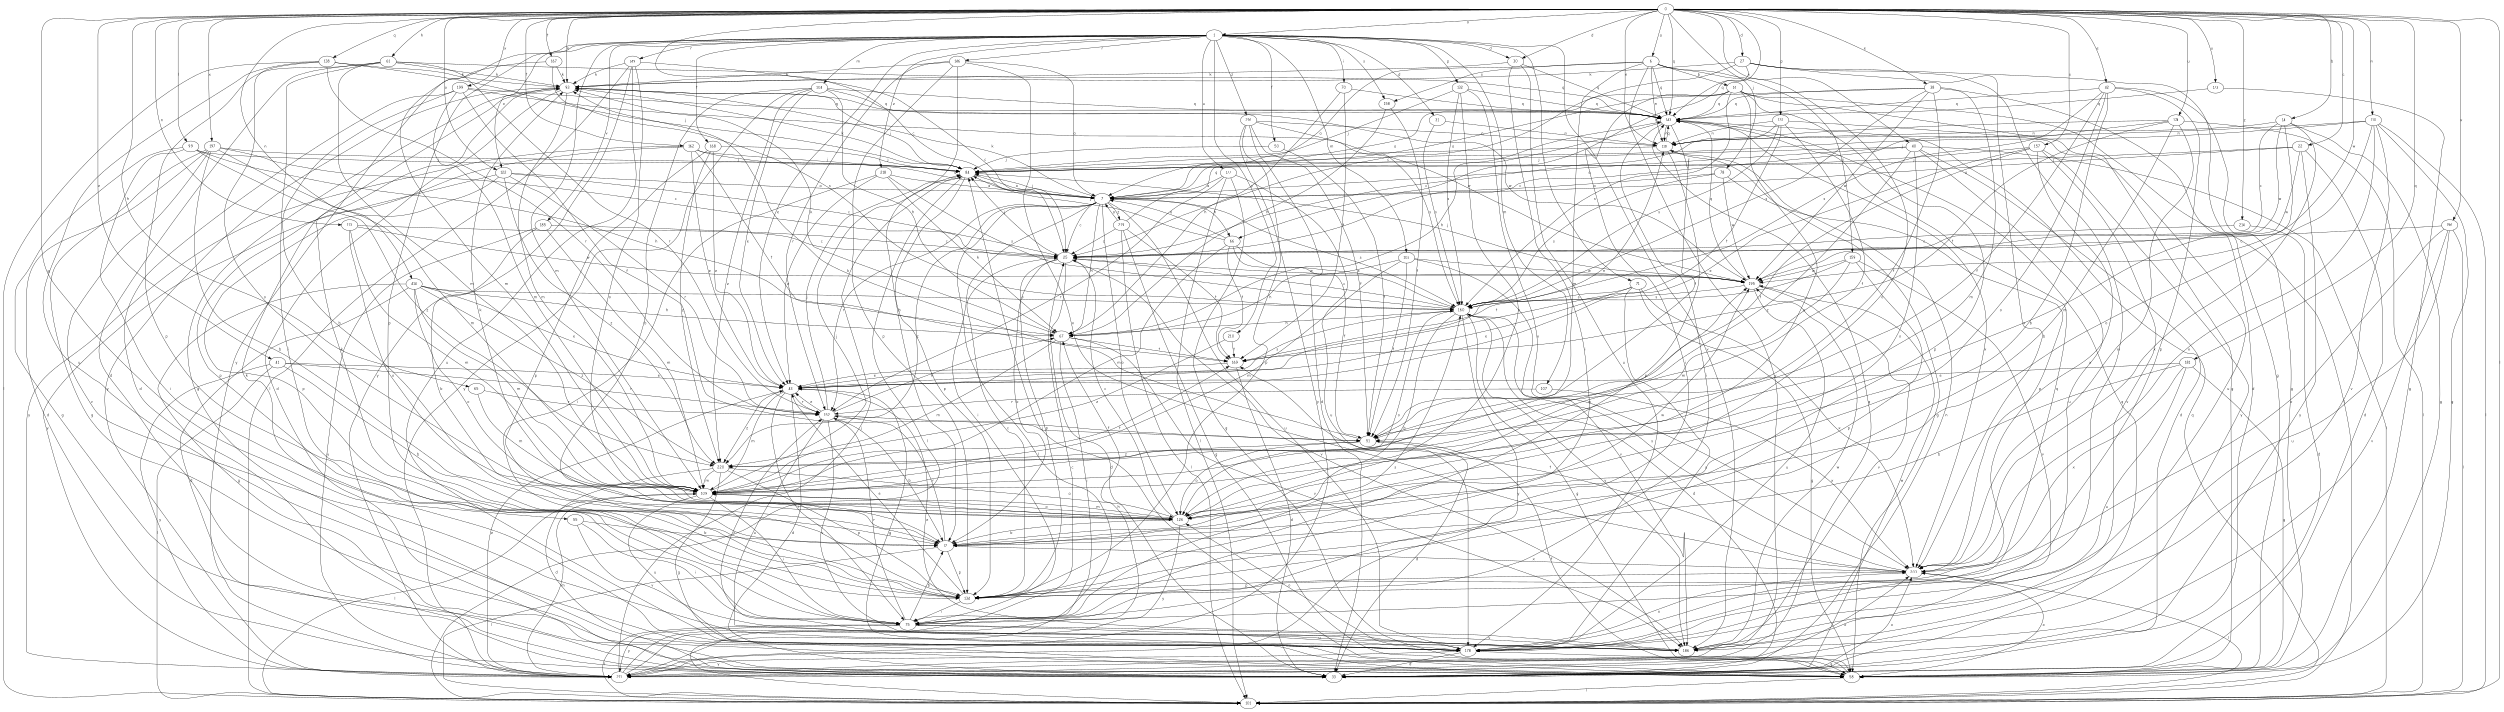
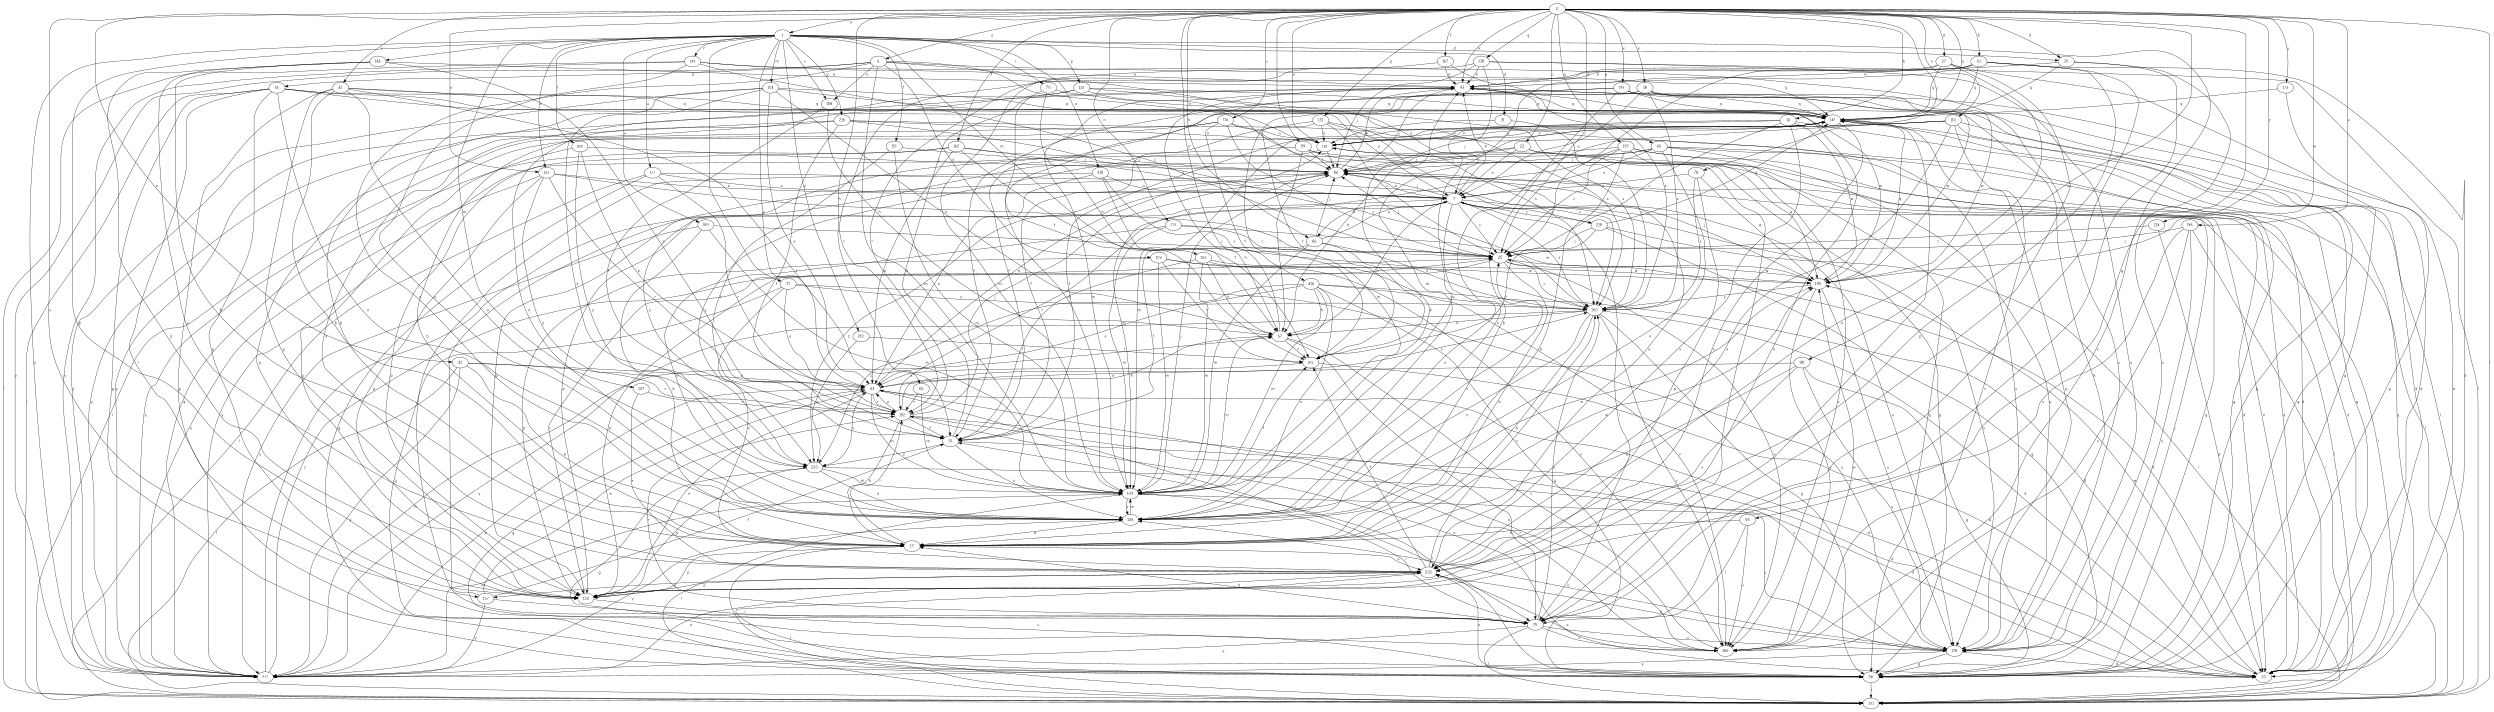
(598, 55) -> (998, 339)
(1074, 88) -> none
(2067, 372) -> (958, 577)
